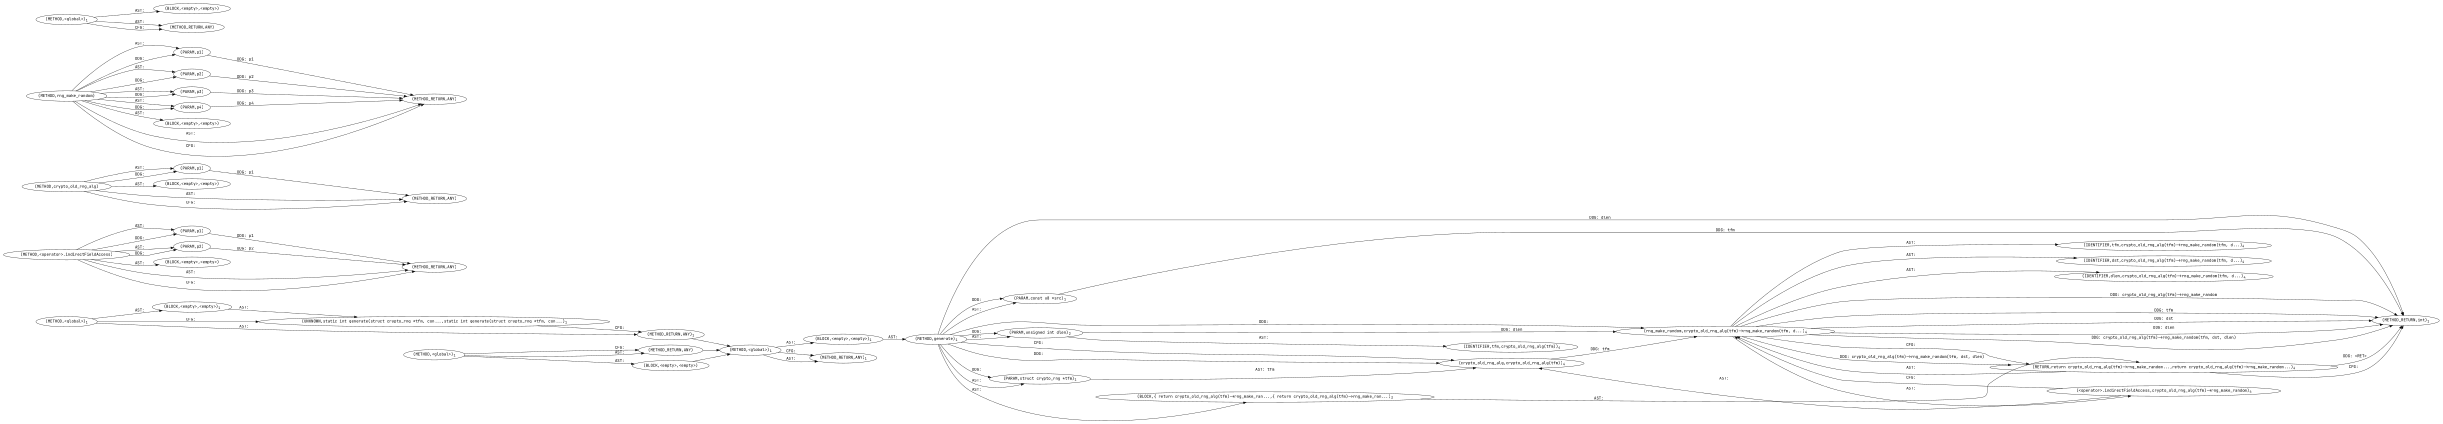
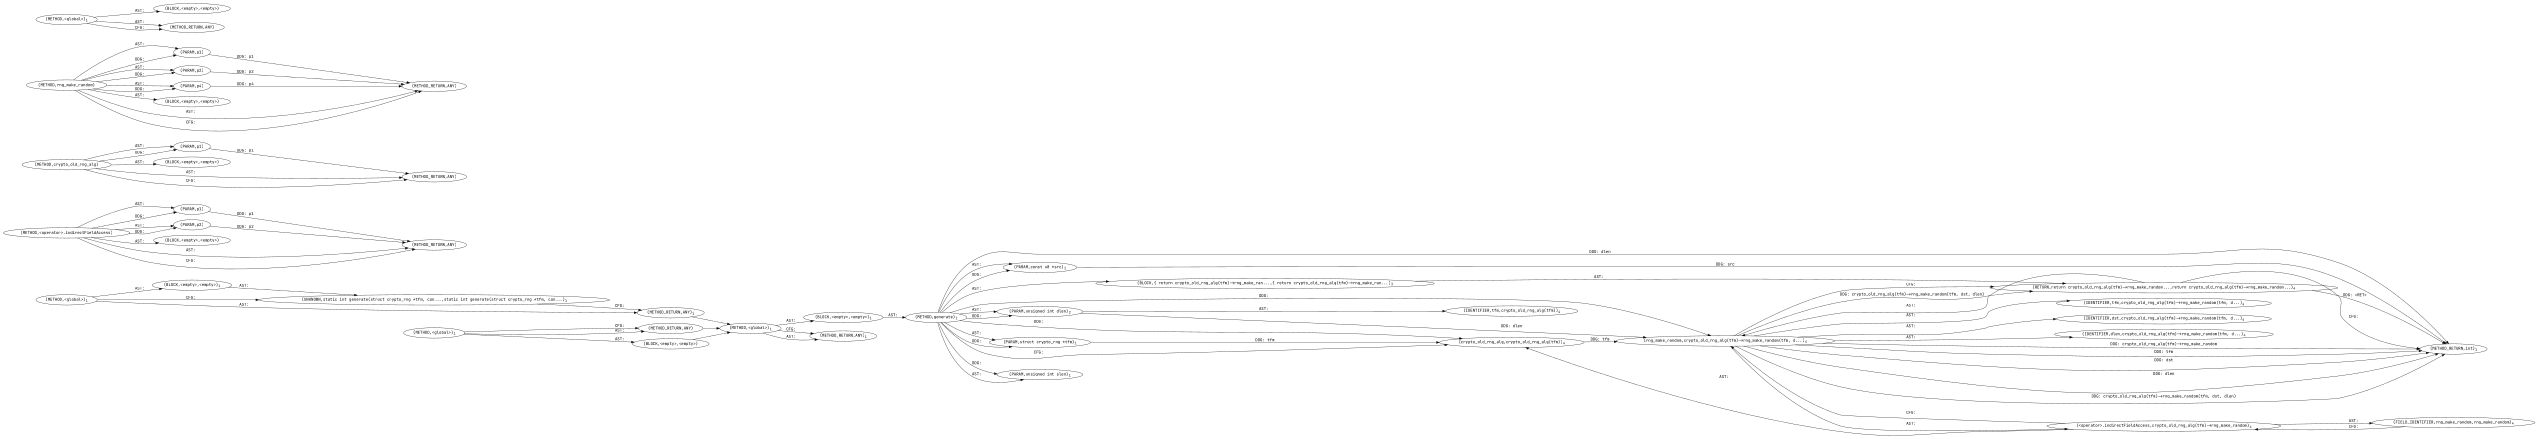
(192, 92) -> none
(1725, 230) -> (1725, 264)
(1265, 370) -> (1265, 340)
none -> (1040, 375)
none -> (2453, 423)
